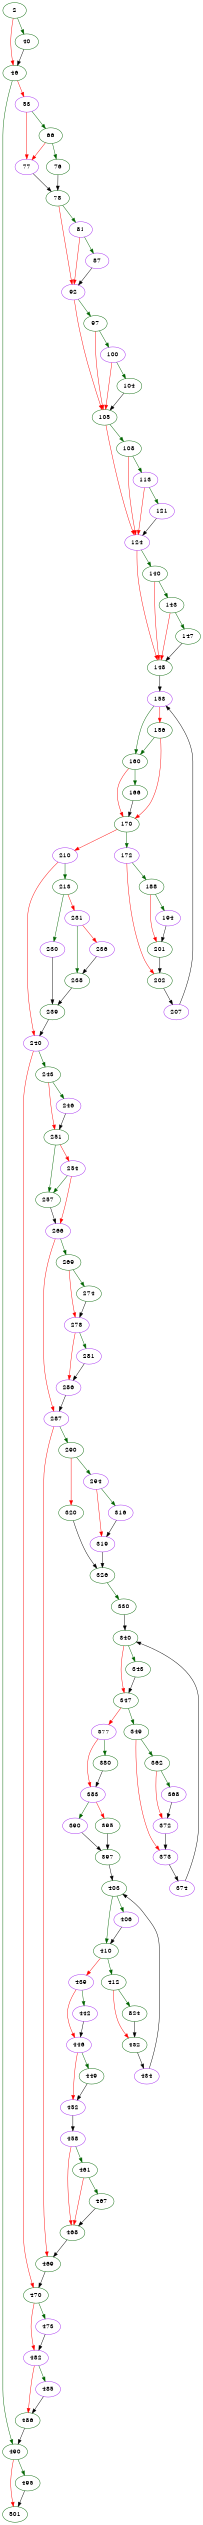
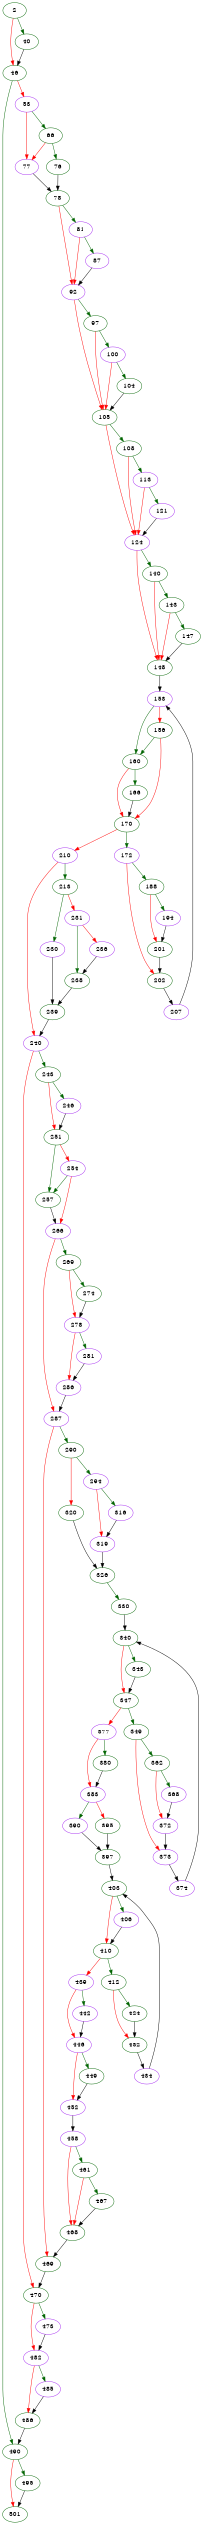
(109, 1917) -> (109, 1917)
(135, 2014) -> (135, 2014)
